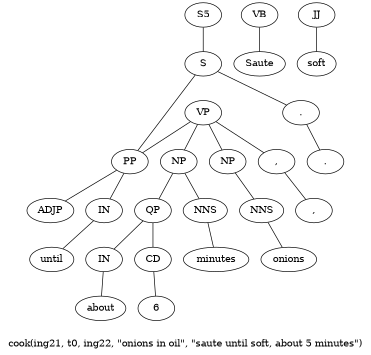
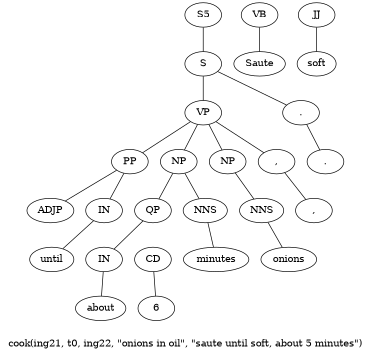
(167, 113) -> (203, 88)
(153, 235) -> none
